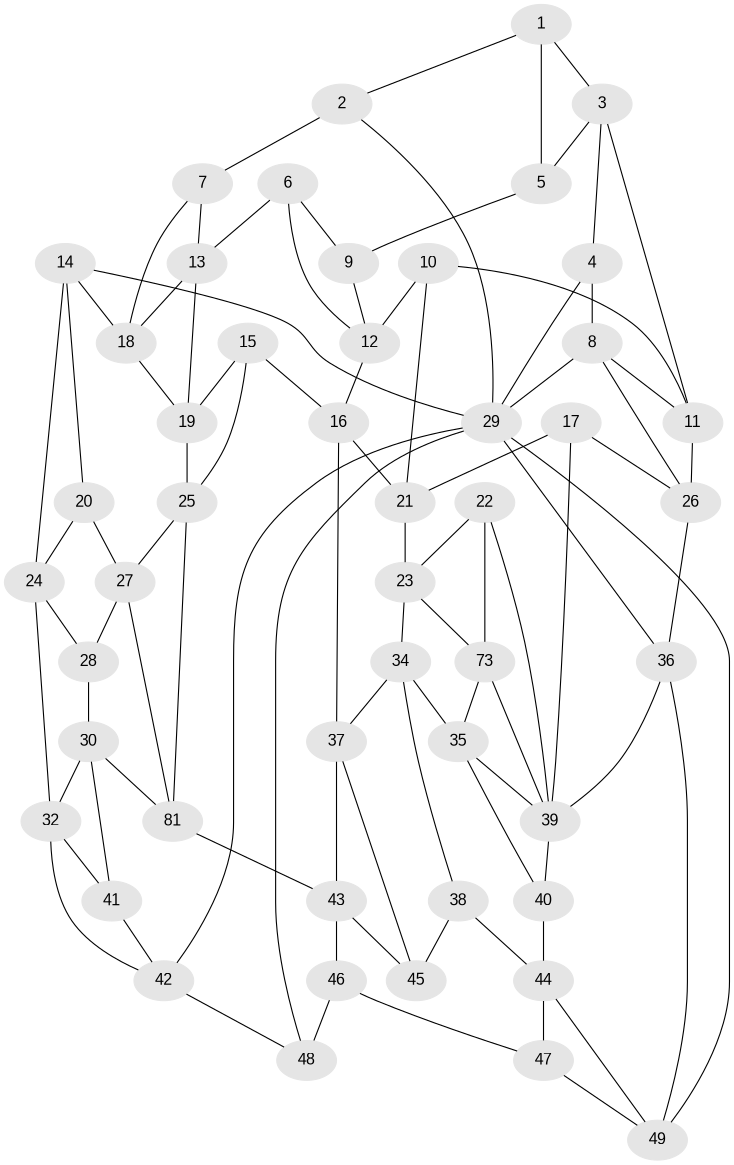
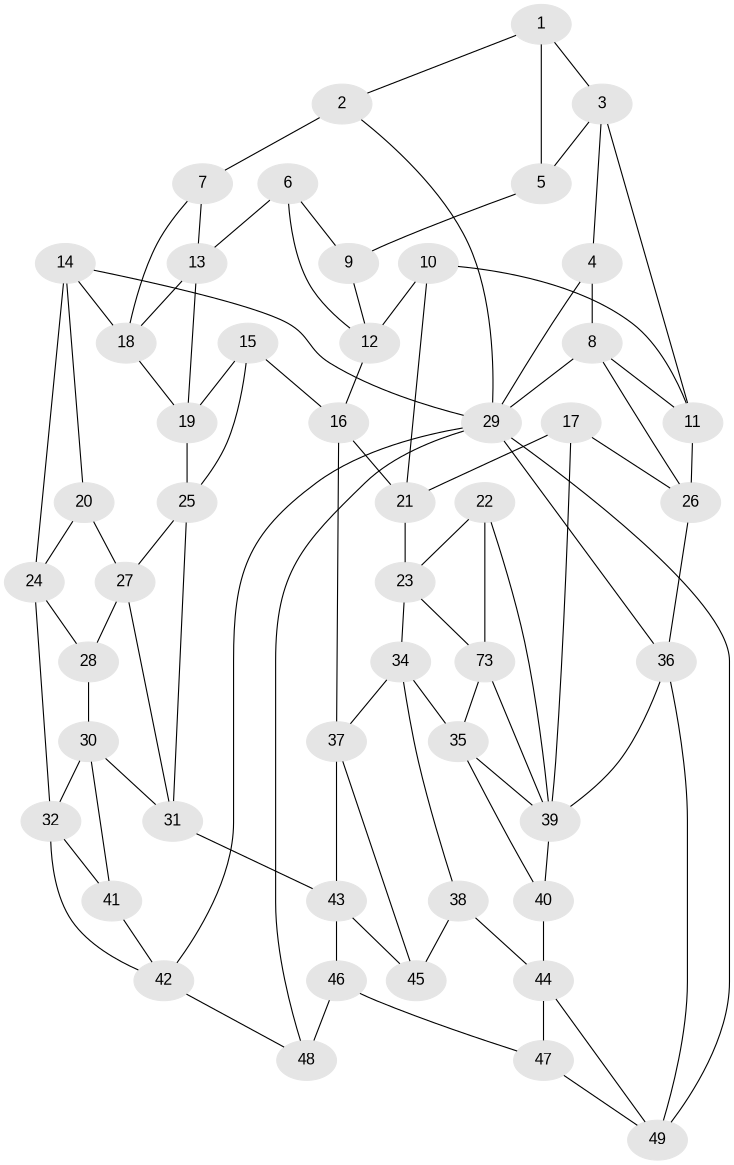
(173, 821) -> (173, 821)
